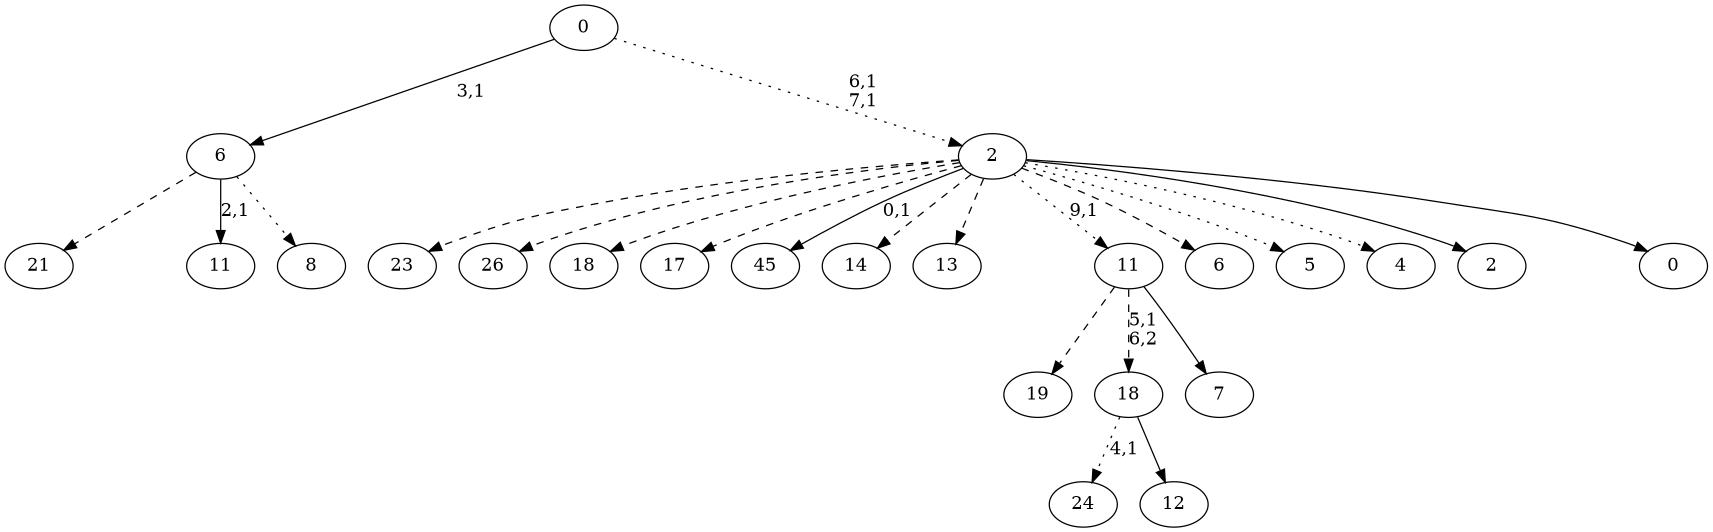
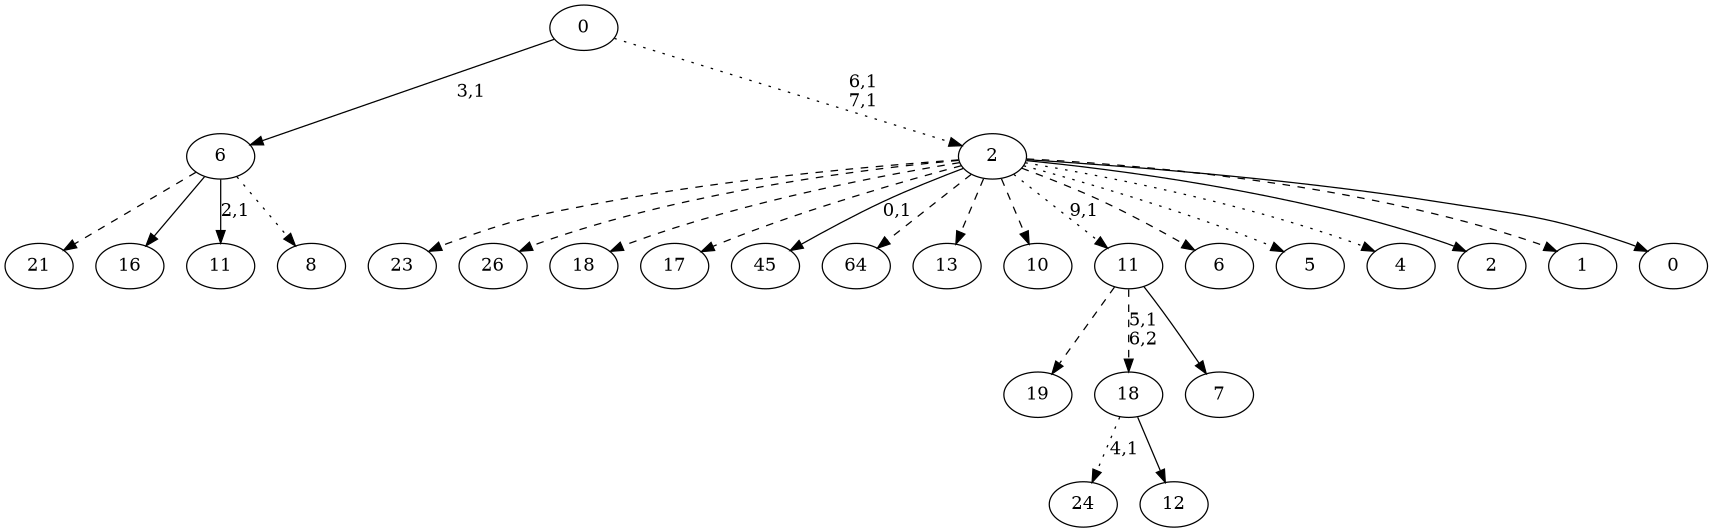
none -> (130, 266)
(856, 266) -> (856, 266)
none -> (1038, 266)
none -> (1583, 266)
